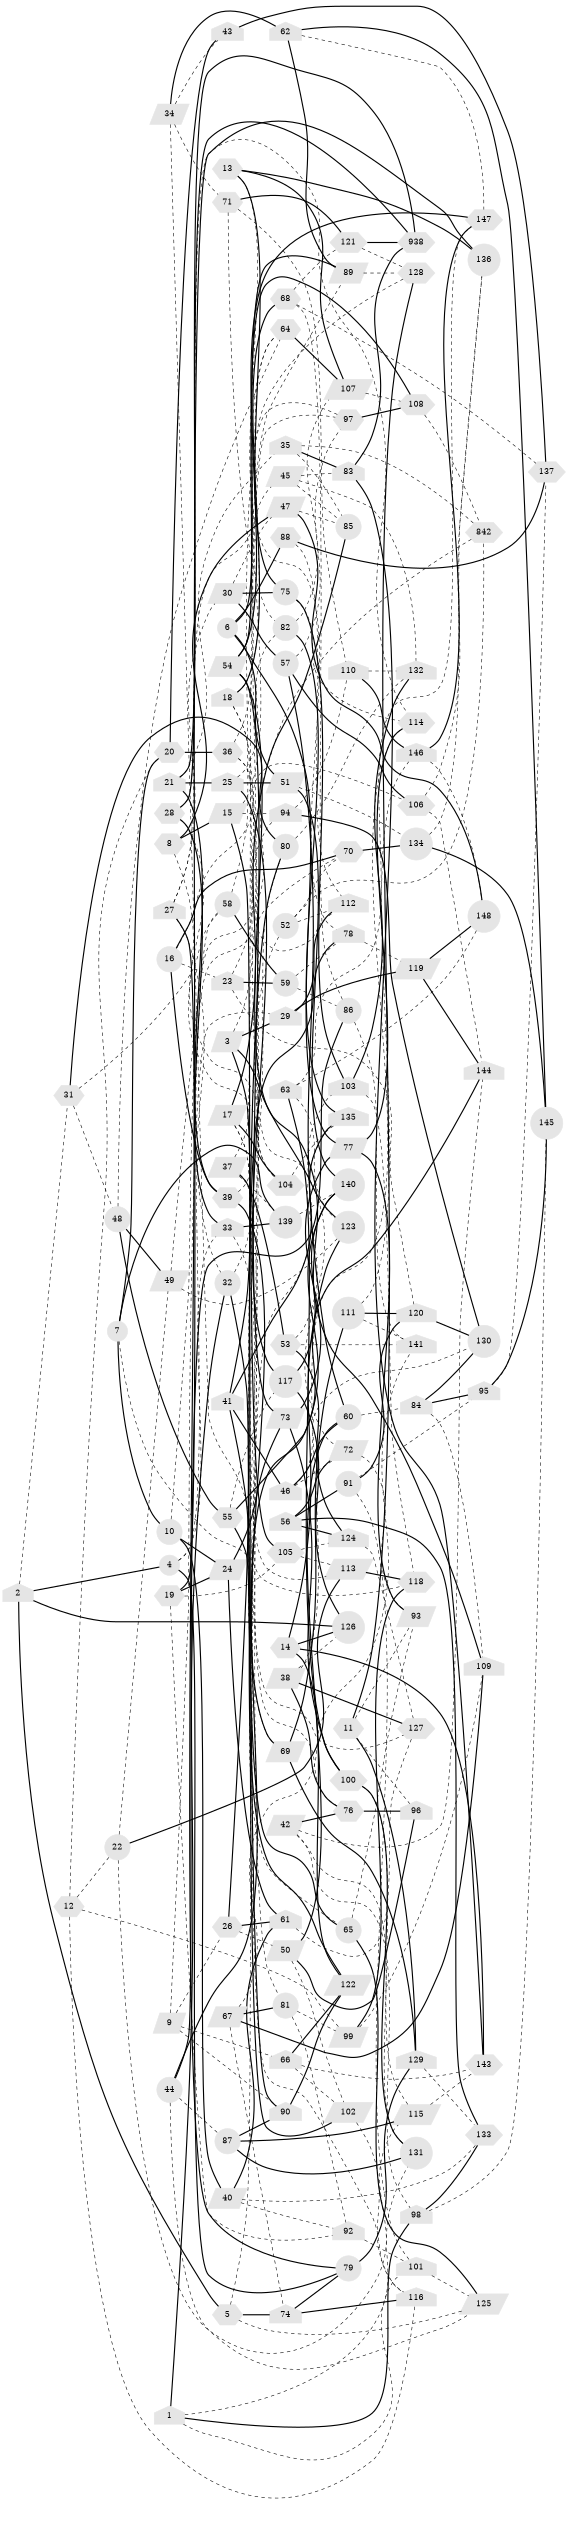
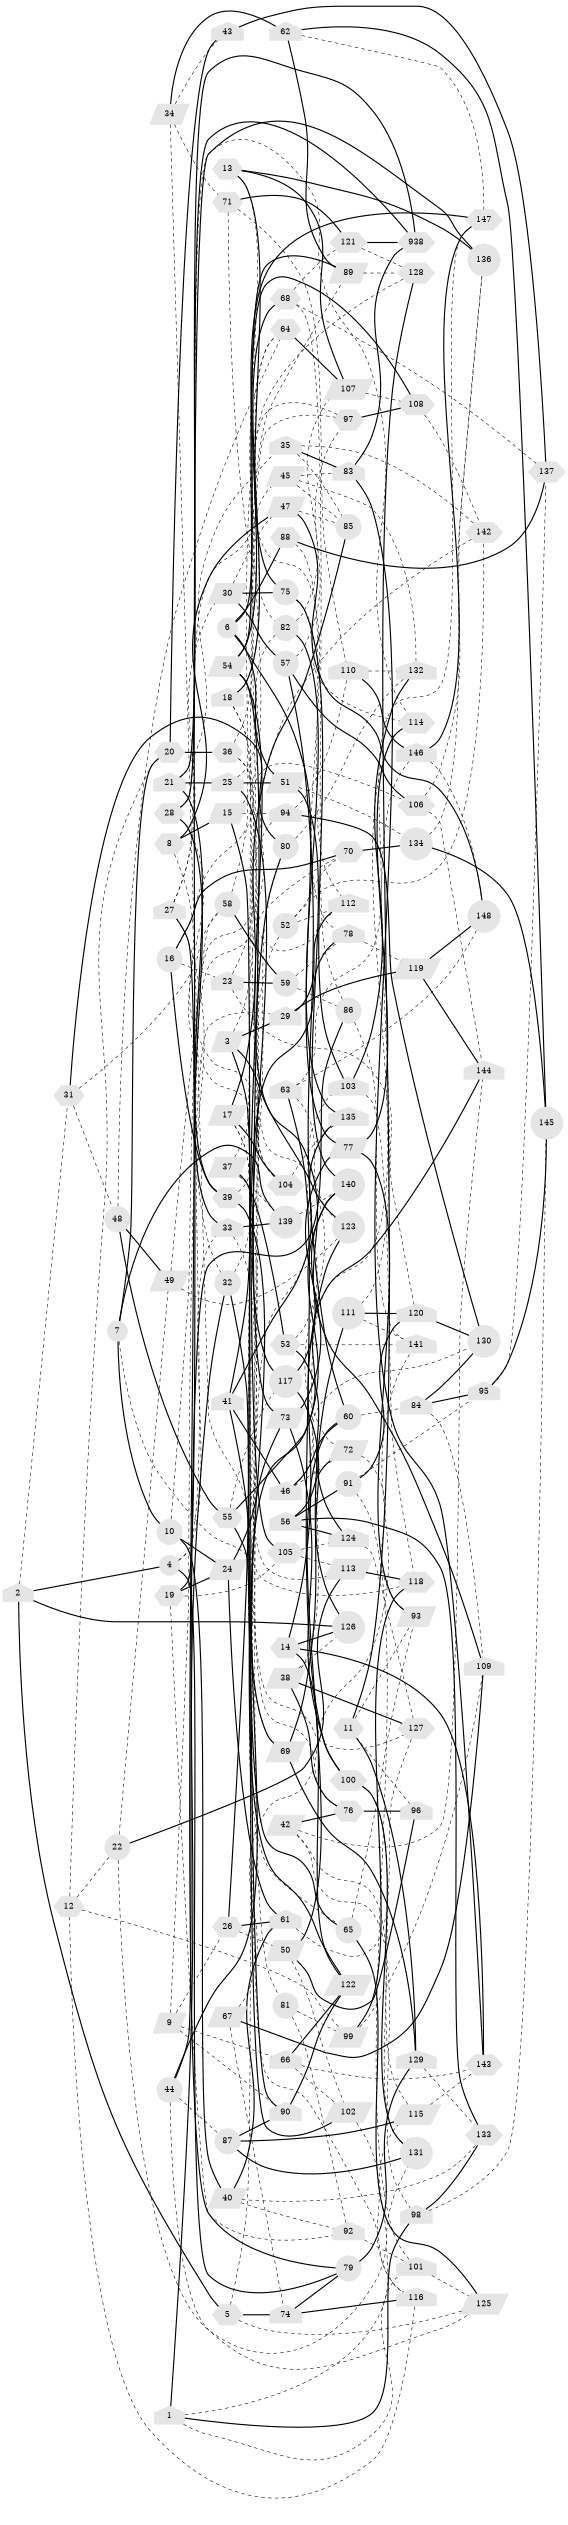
(484, 532) -> (484, 532)
(262, 2010) -> none
